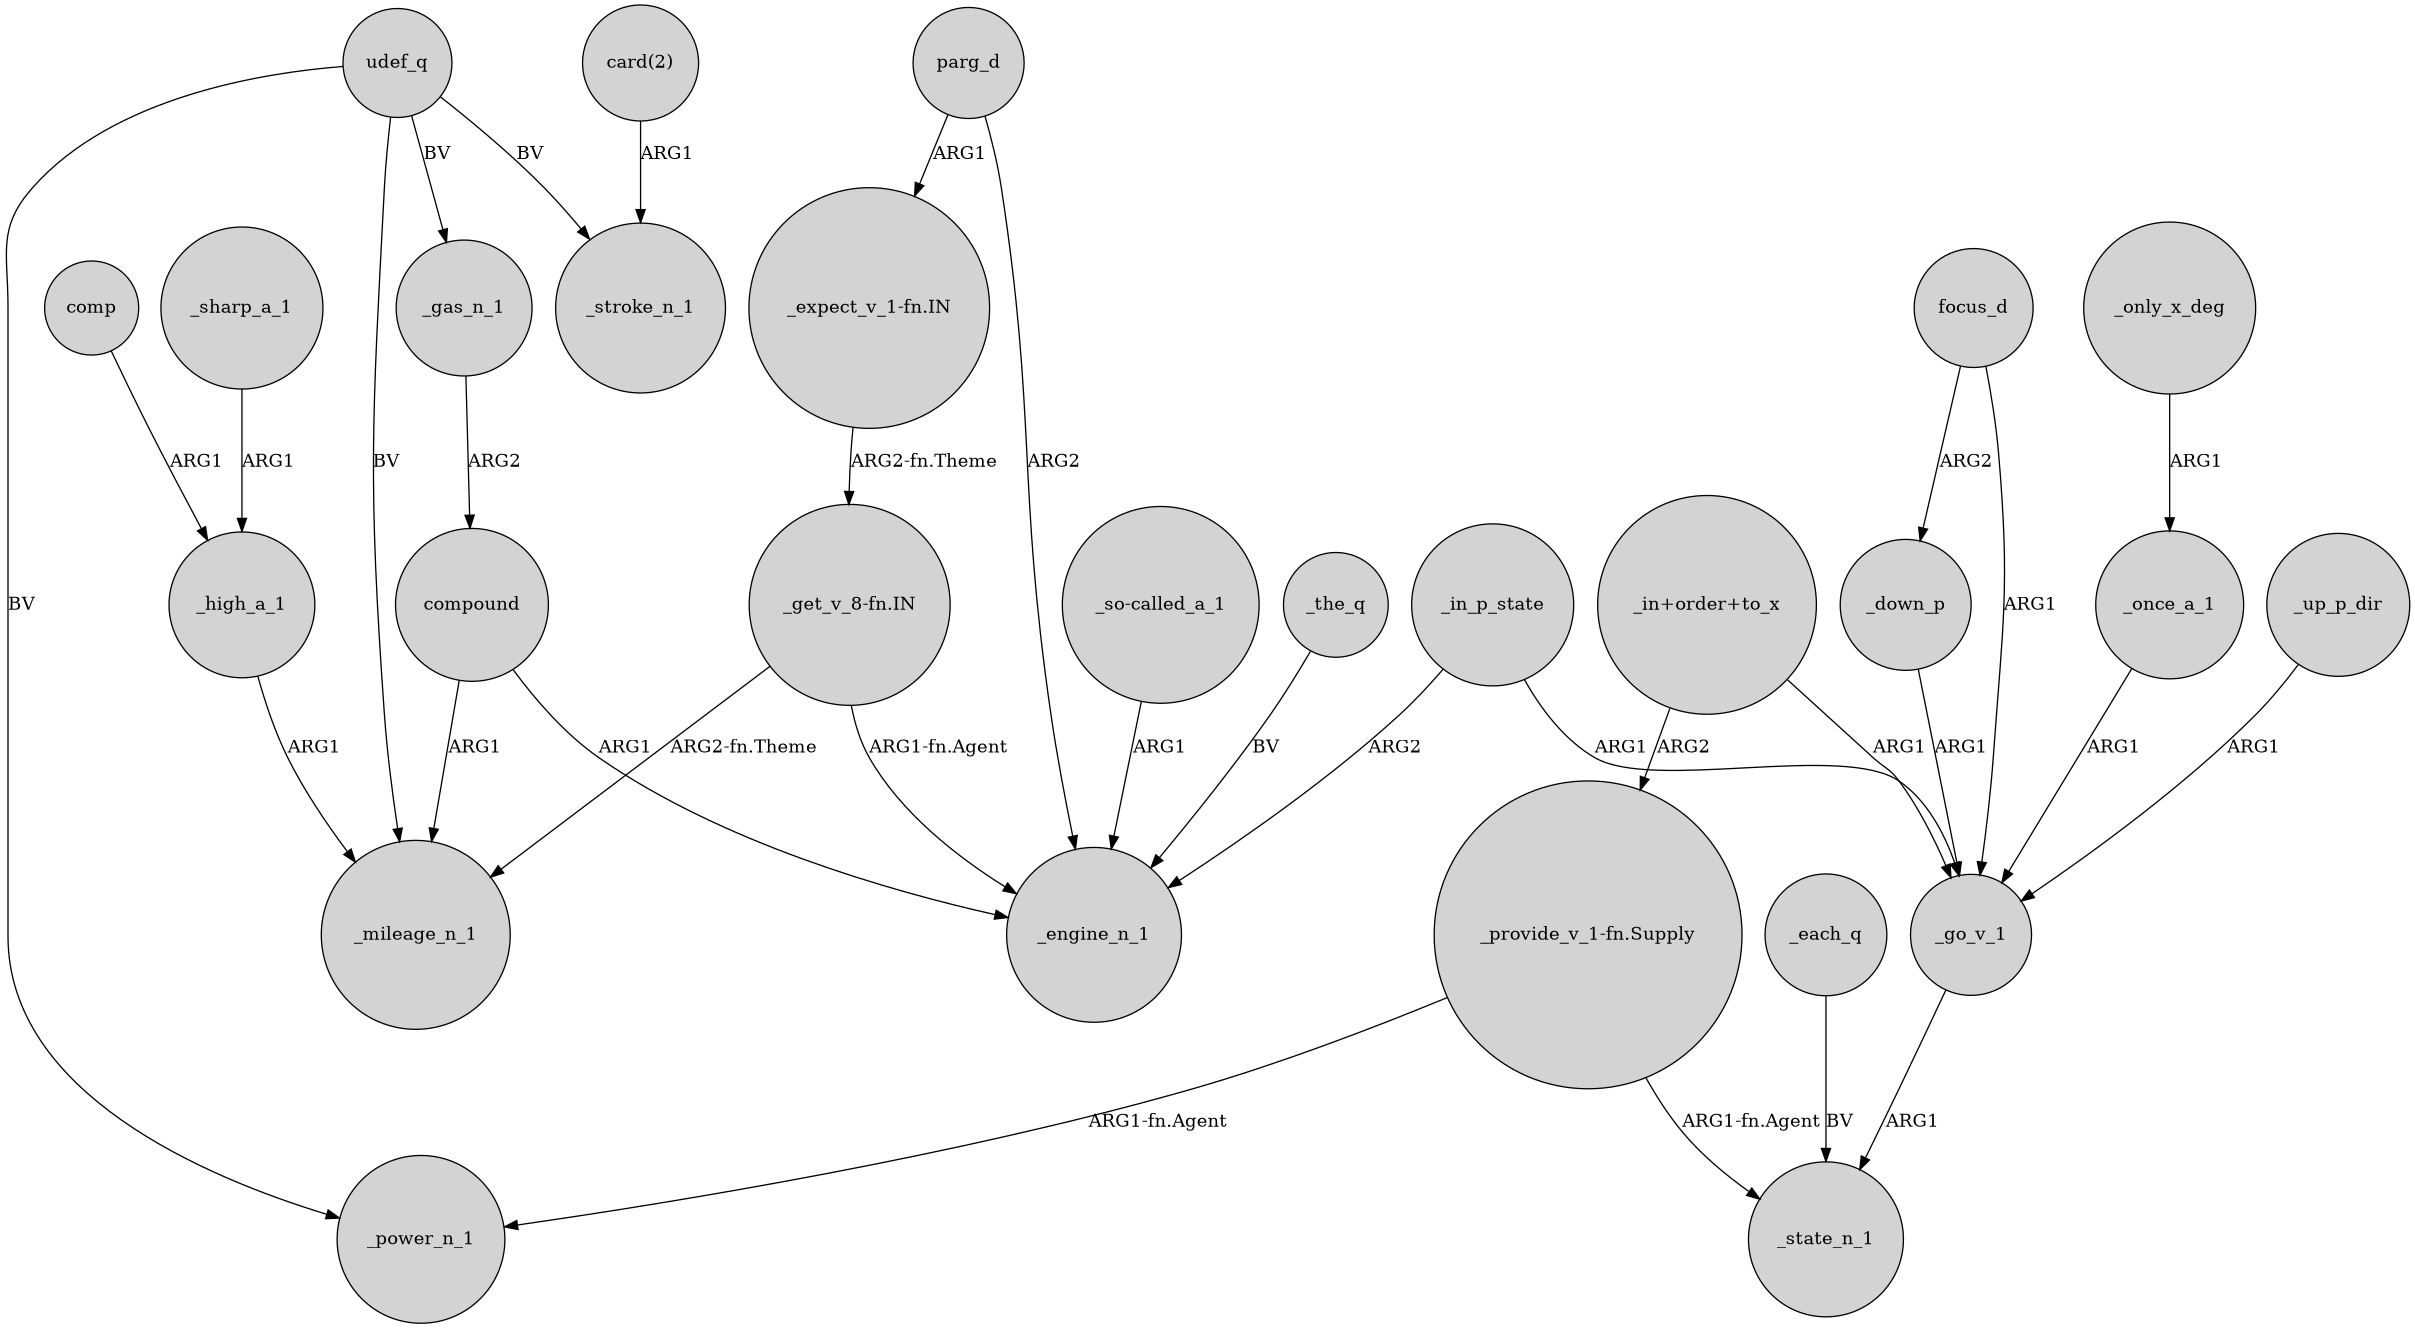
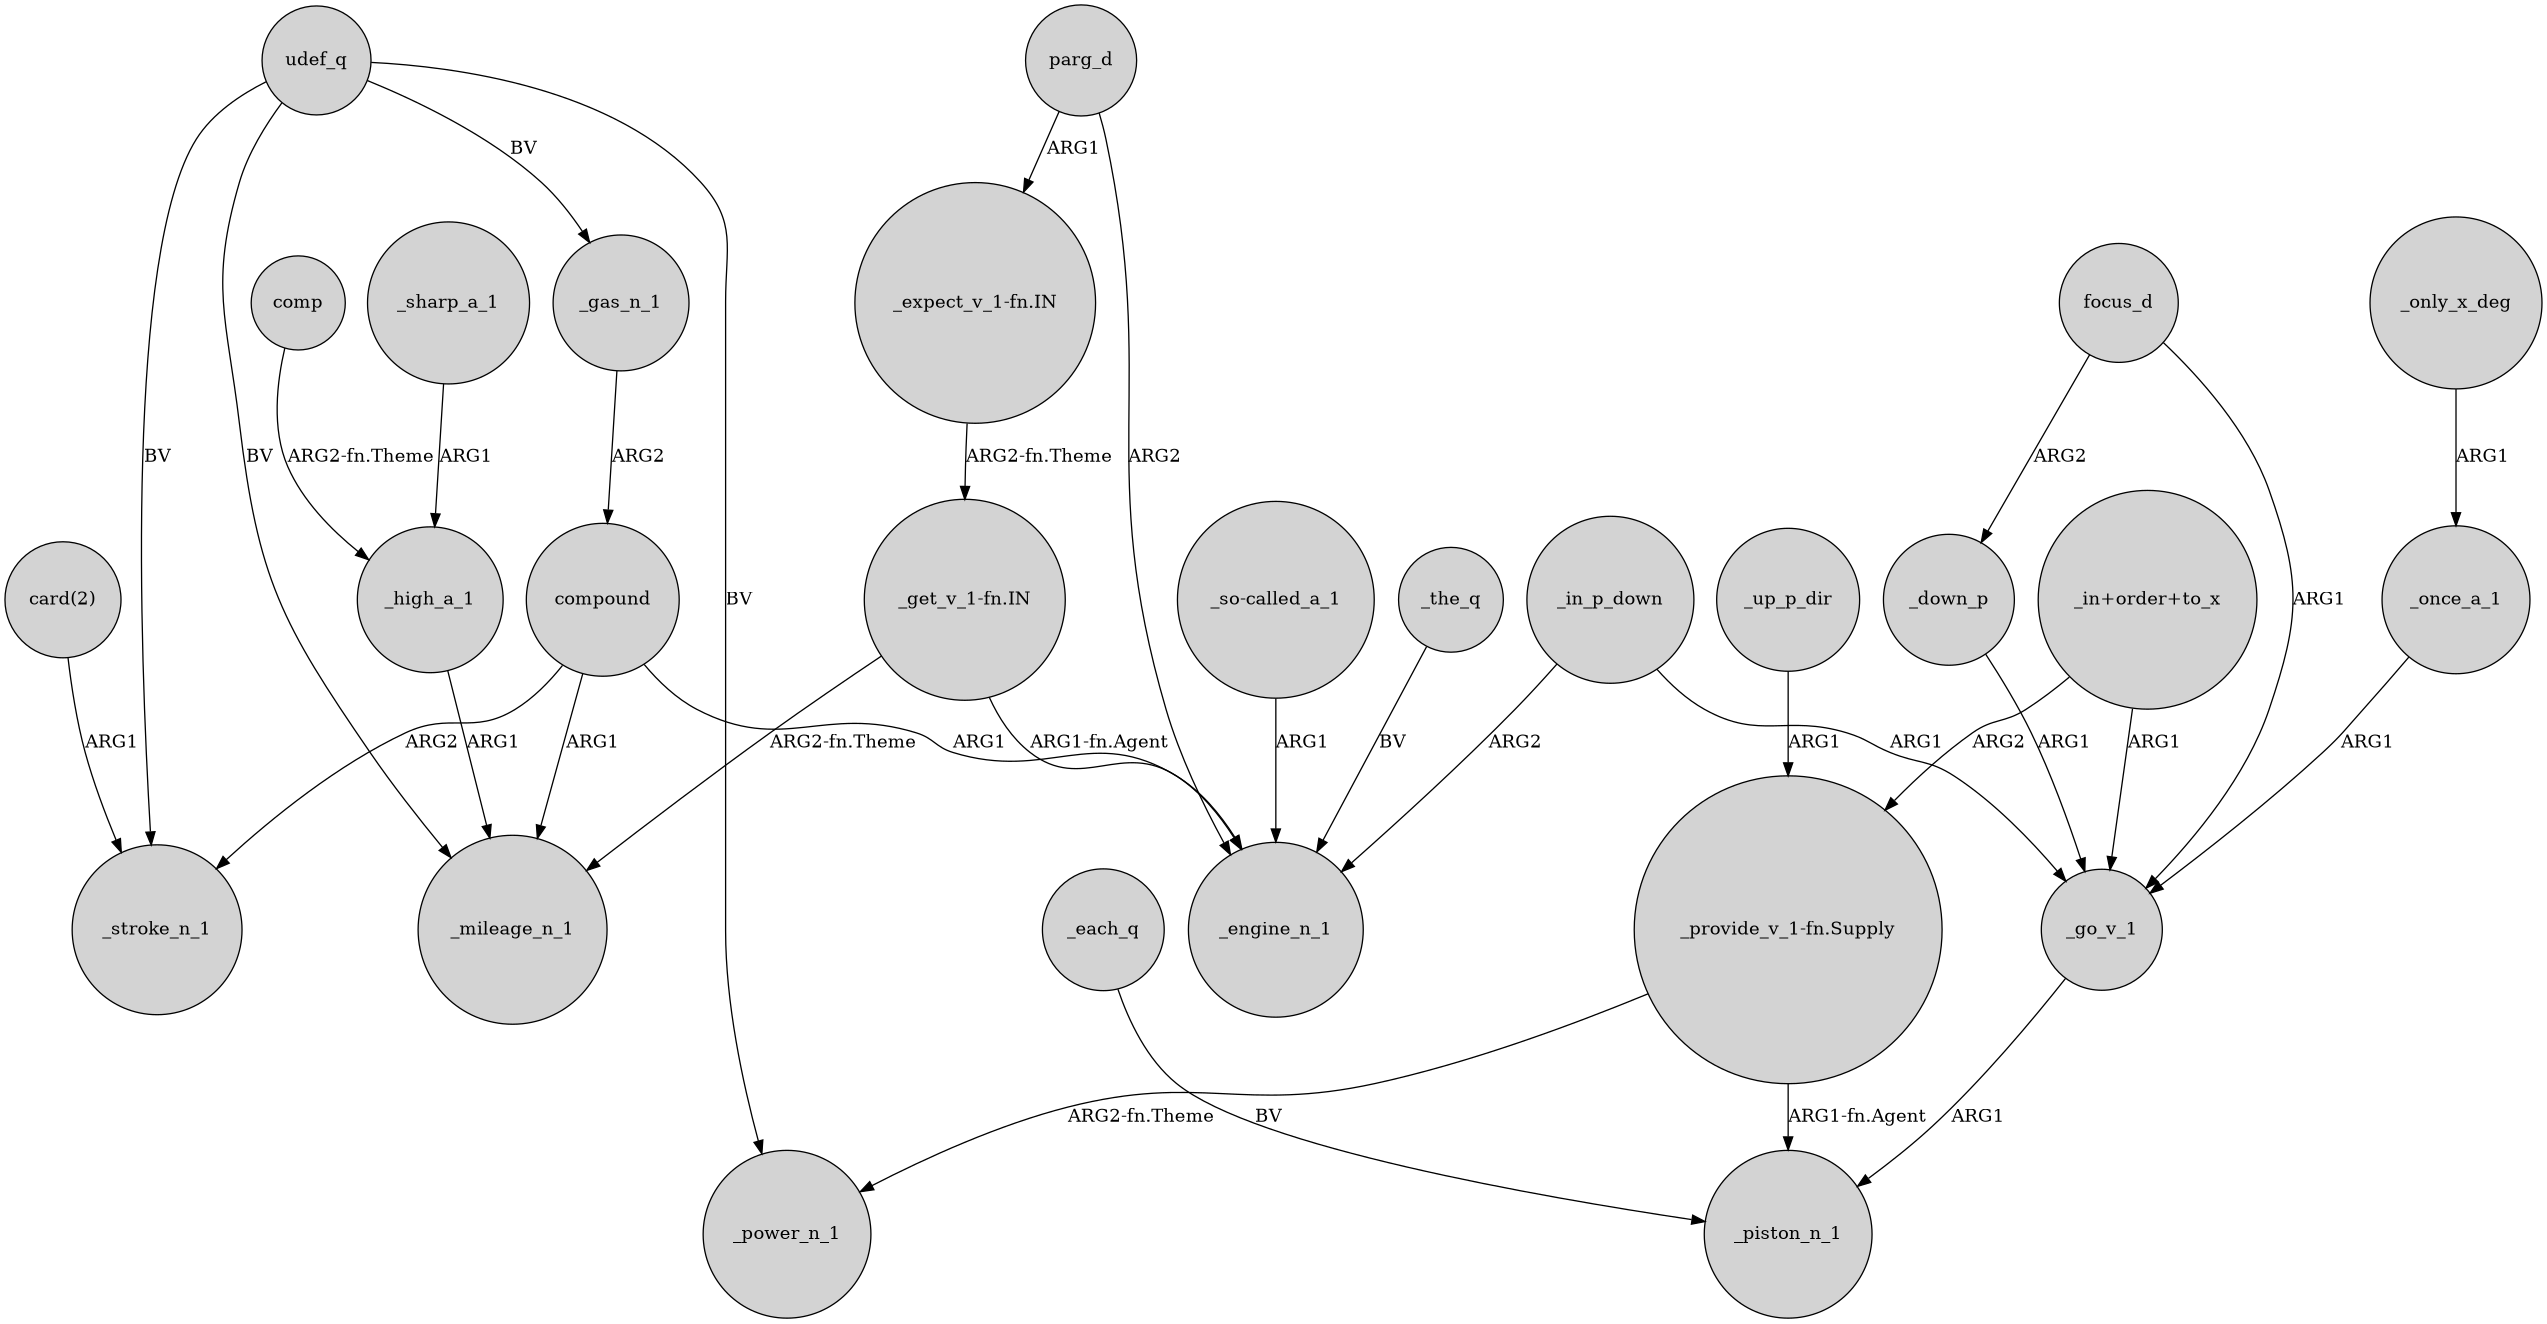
(197, 462) -> (361, 457)
(850, 605) -> (965, 600)
(1493, 605) -> (1610, 600)
none -> (387, 742)
(2173, 789) -> (1788, 717)
(1158, 1122) -> (1141, 1117)
(1826, 1239) -> (1788, 1234)
